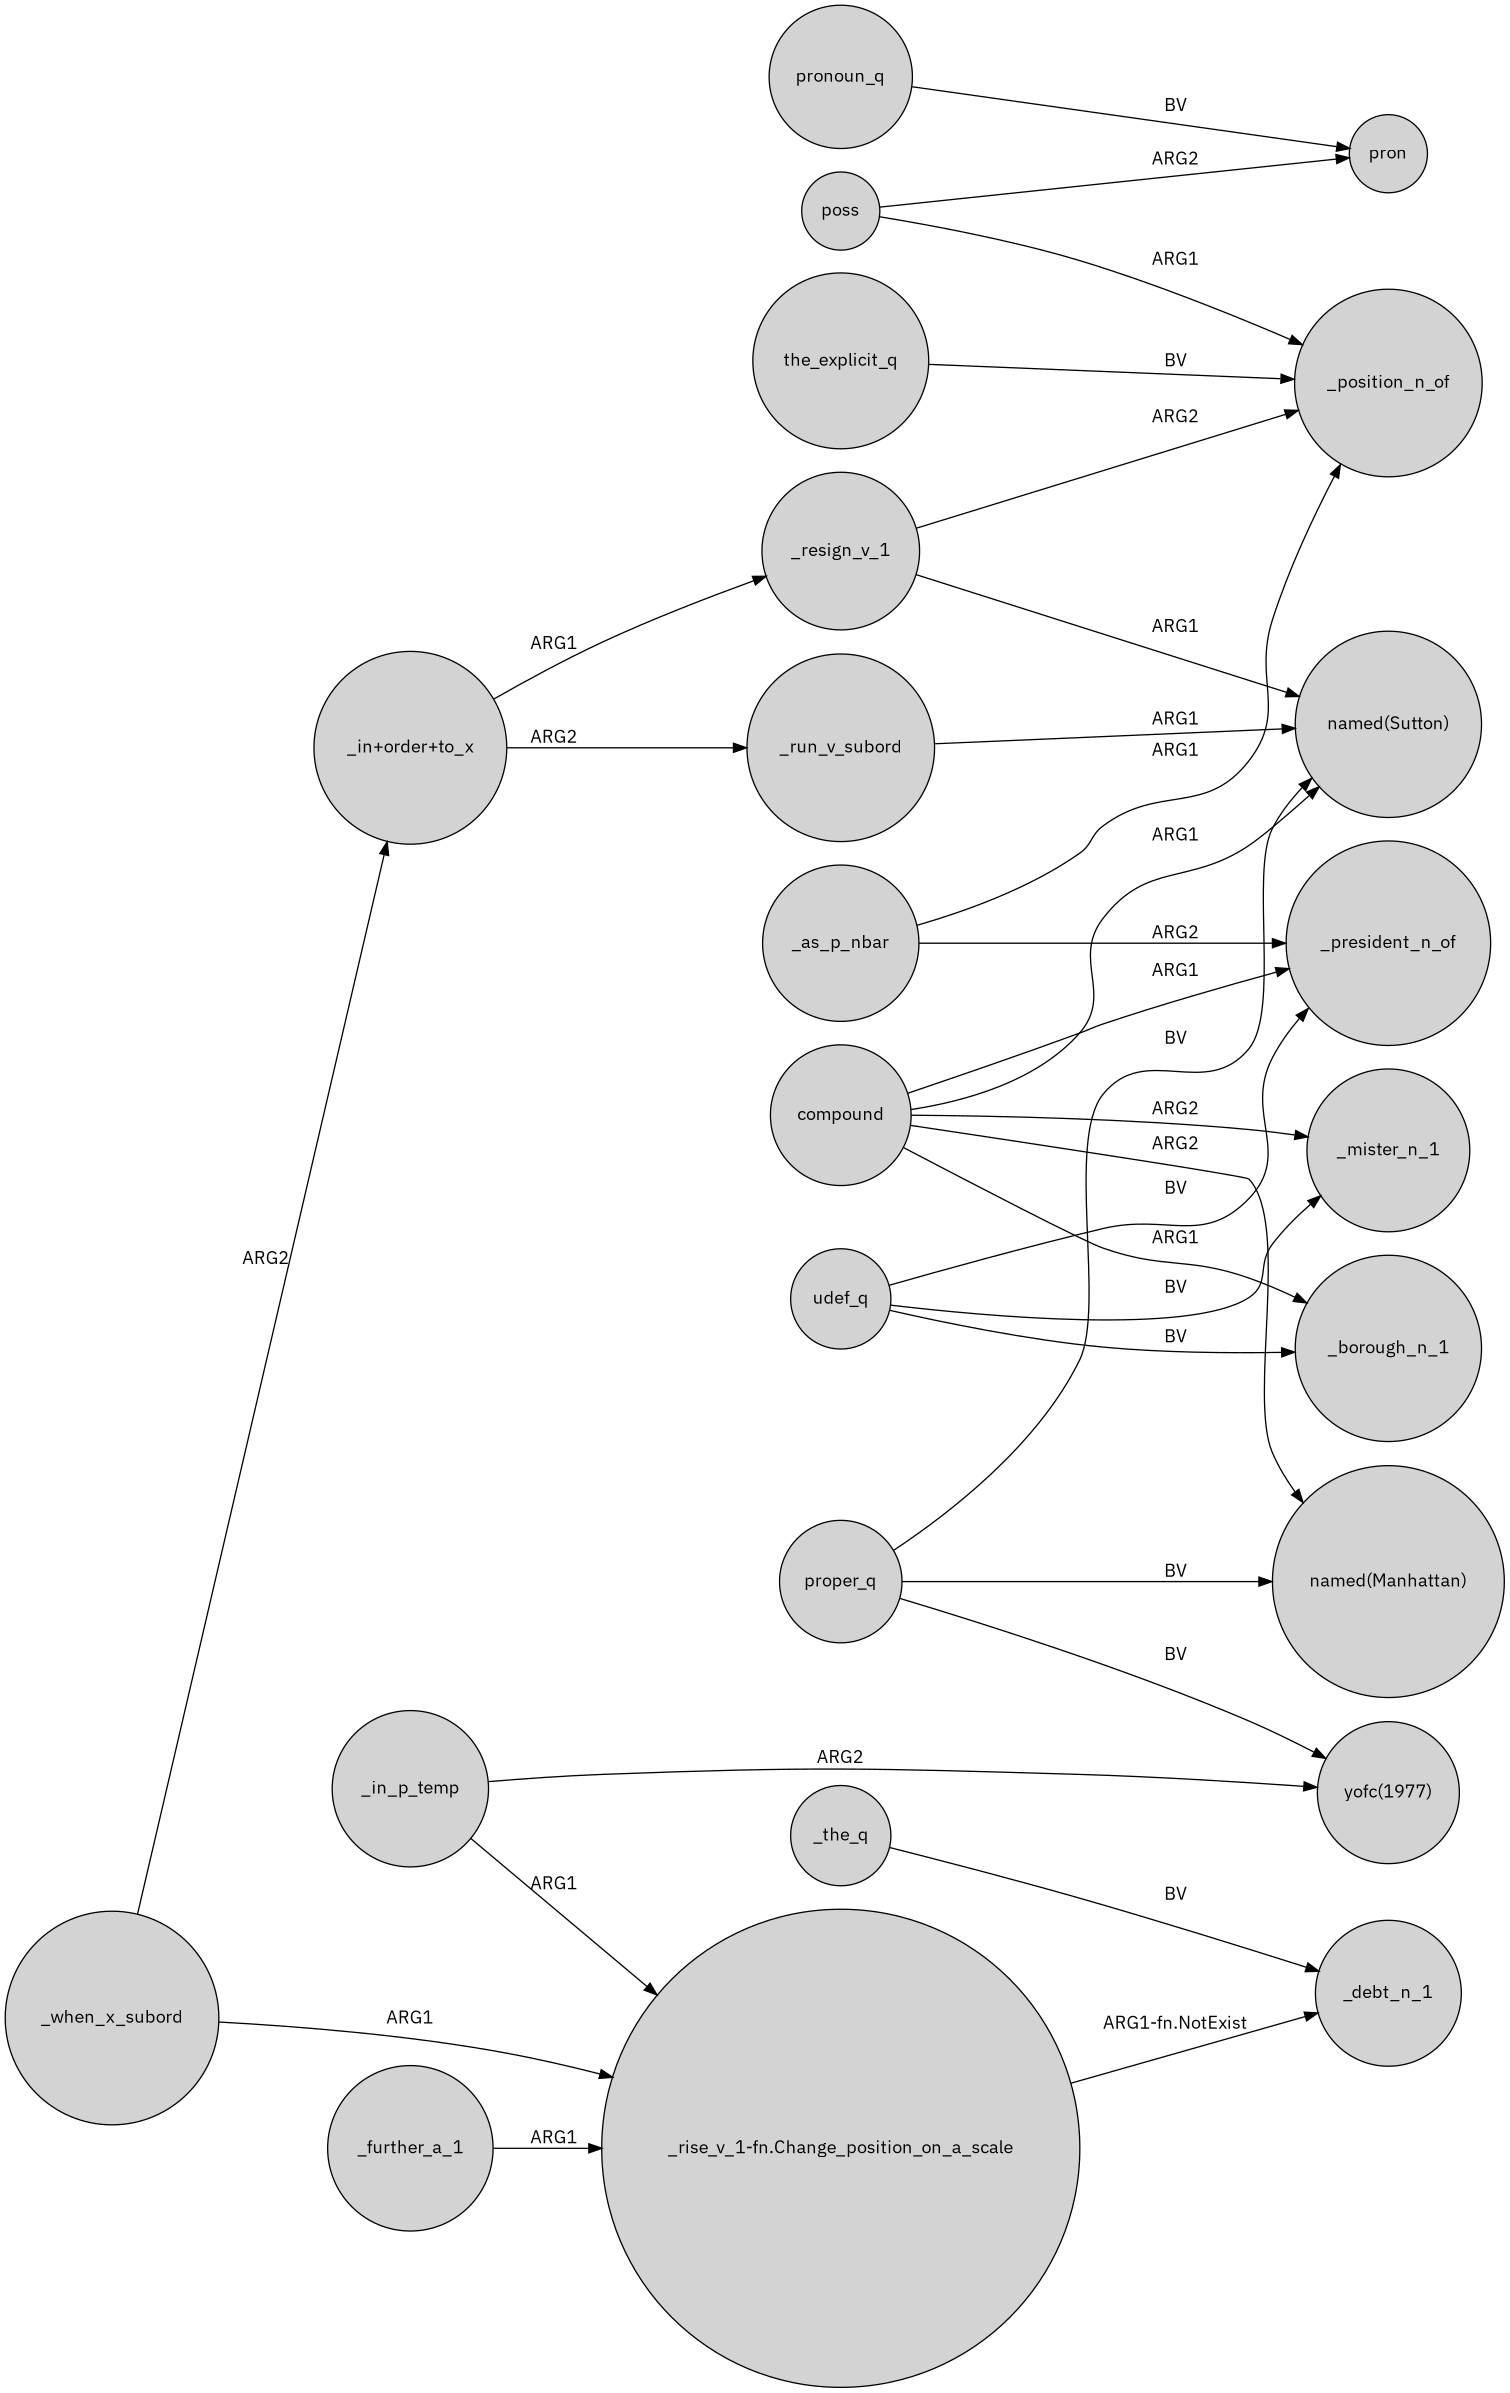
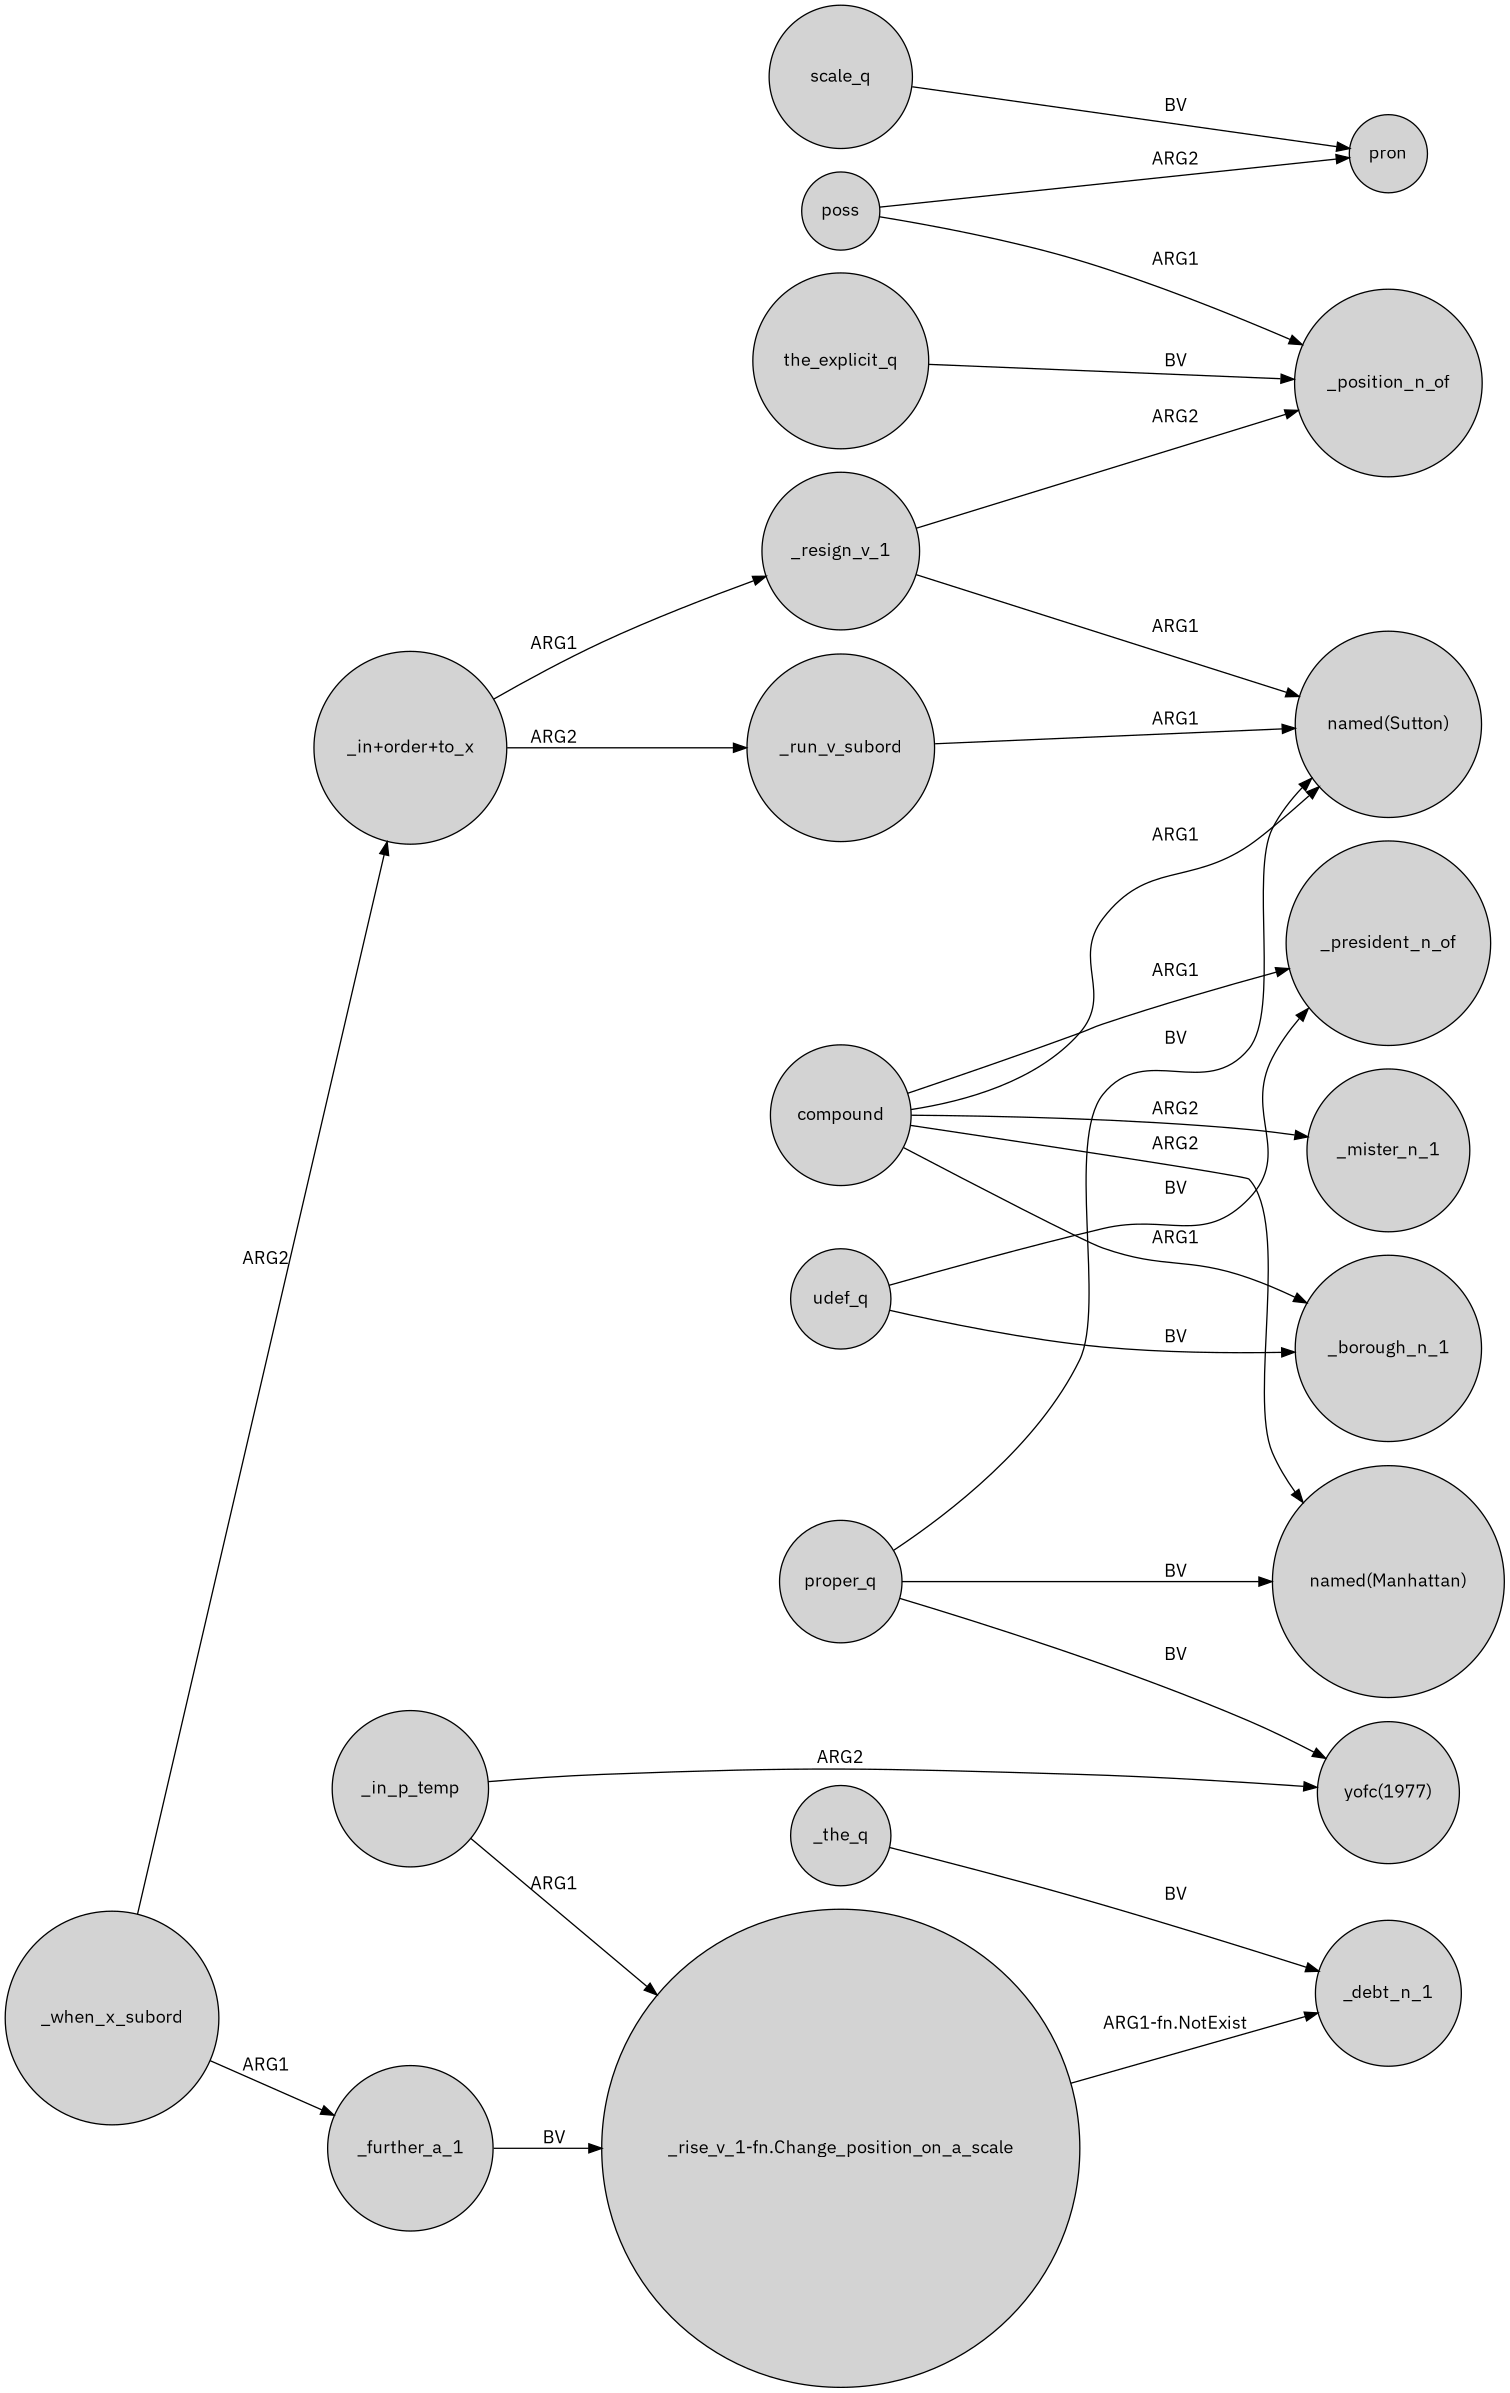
(841, 77) -> (841, 77)
(841, 943) -> none
(1129, 1320) -> none
(411, 2039) -> (266, 2085)
(554, 2139) -> (554, 2139)
